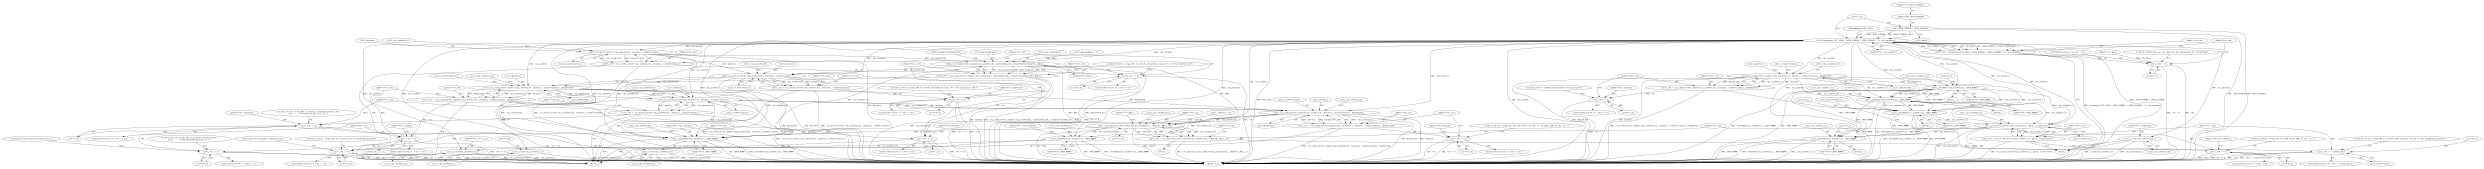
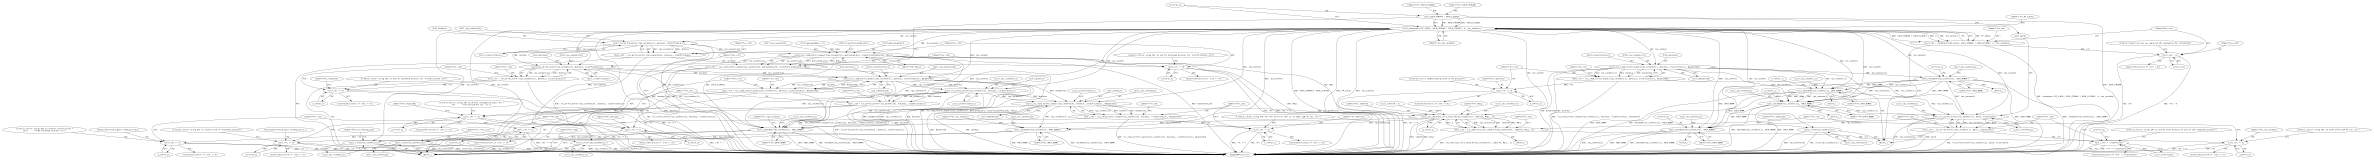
(1910, 10) -> (1431, 10)
(1861, 29) -> (2022, 17)
(2115, 58) -> (2157, 61)
(2143, 58) -> (2221, 49)
none -> (2029, 86)
(1191, 113) -> (1357, 104)
(402, 126) -> none
none -> (359, 130)
(505, 139) -> (569, 130)
(1213, 164) -> (1240, 155)
